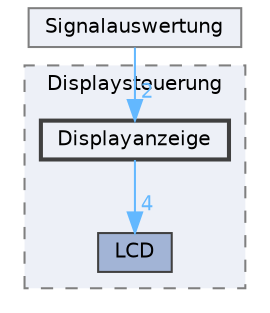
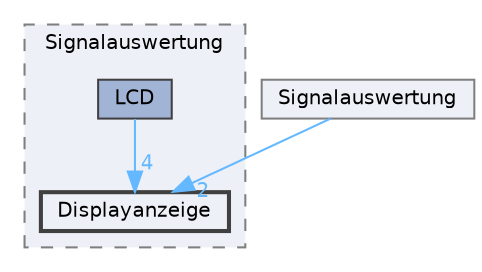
(135, 85) -> (135, 44)
(135, 186) -> (135, 145)
